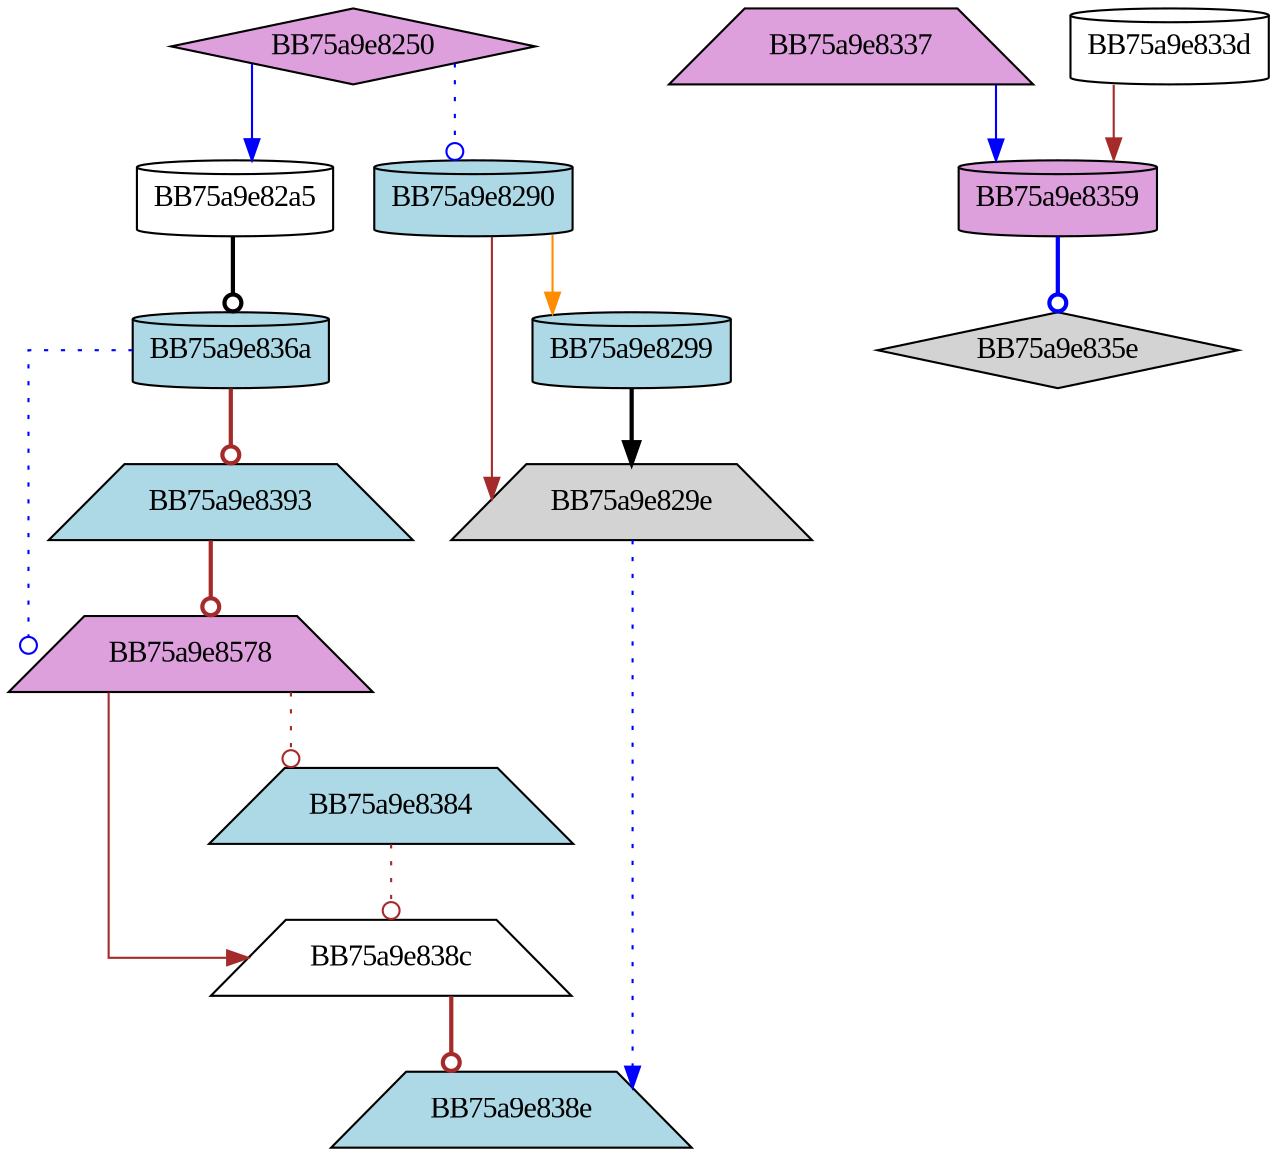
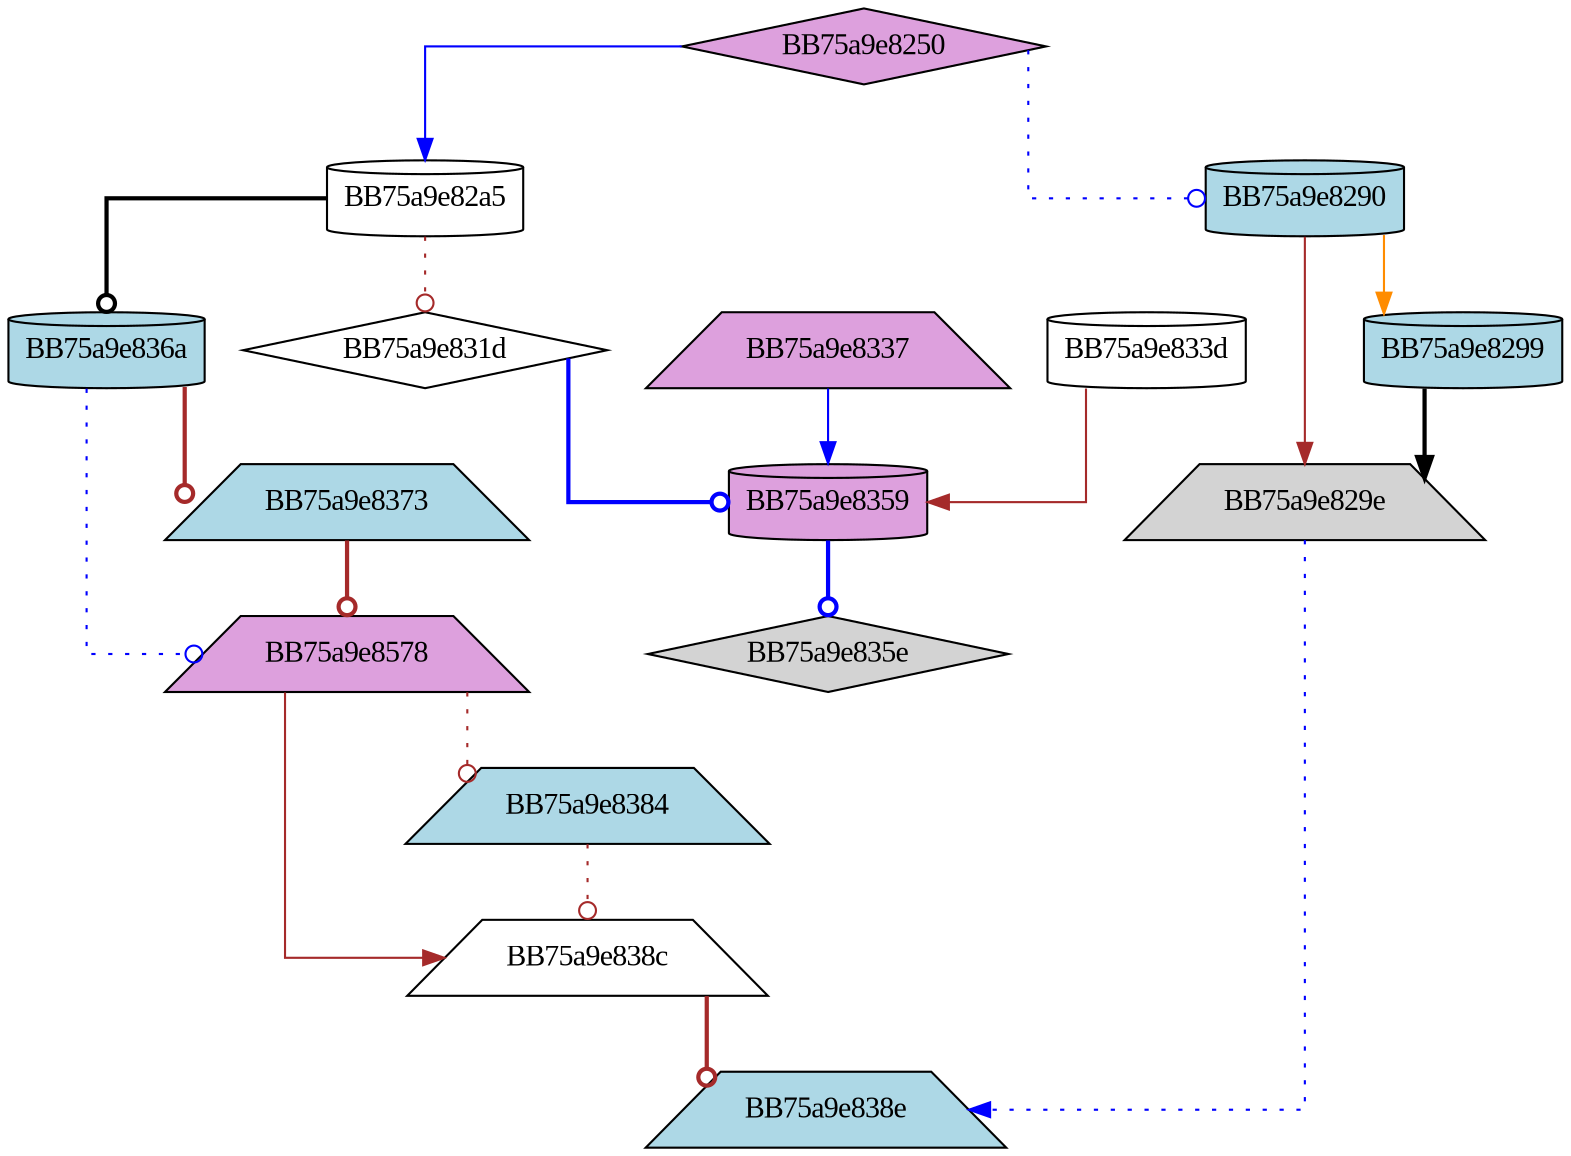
none -> (425, 350)
(231, 502) -> (347, 502)
